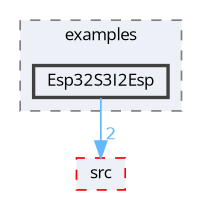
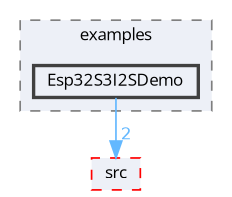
(101, 82) -> (116, 82)
